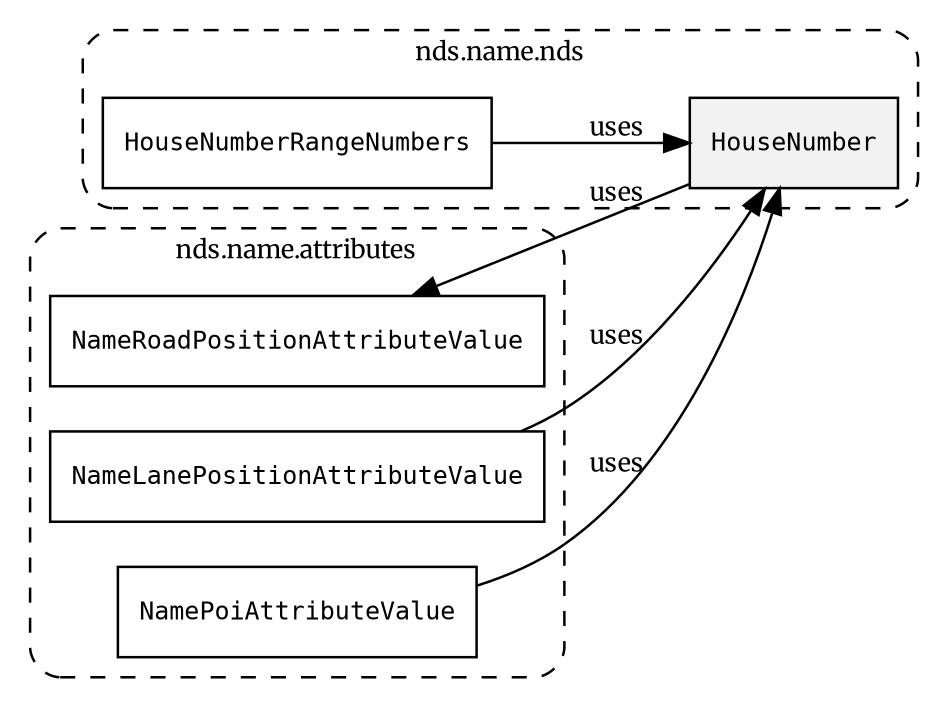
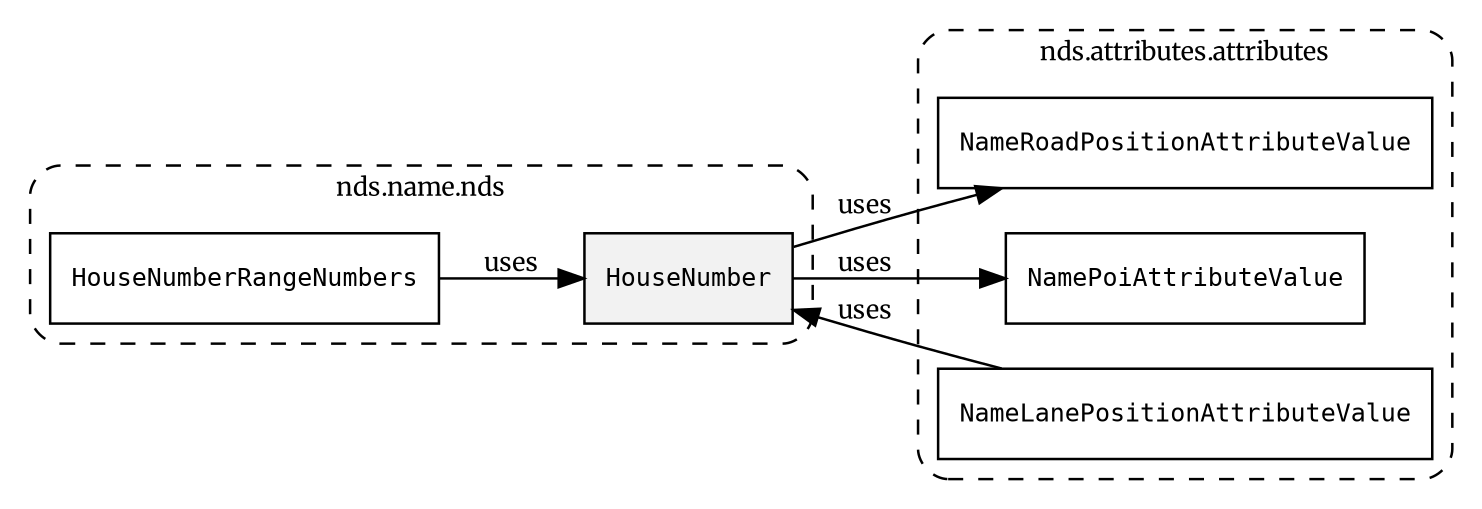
(297, 252) -> (1185, 54)
(667, 436) -> (886, 278)
